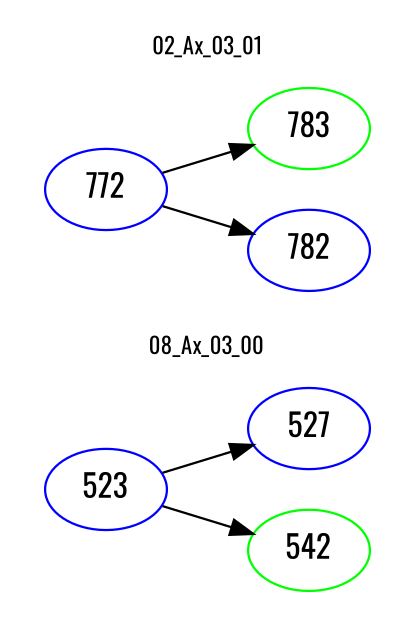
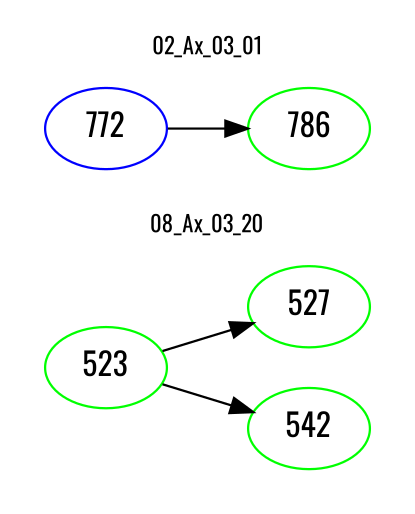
(309, 129) -> (309, 129)
(309, 250) -> none
(208, 348) -> (208, 227)
(309, 429) -> (309, 307)
(106, 489) -> (106, 368)
